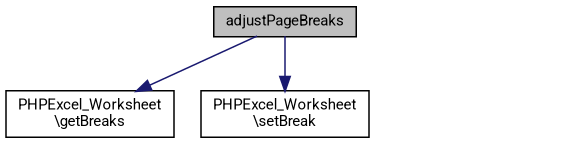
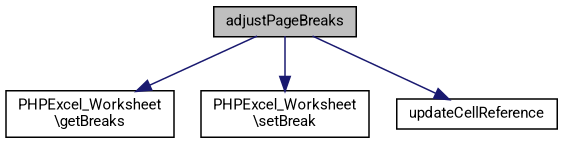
none -> (477, 114)
